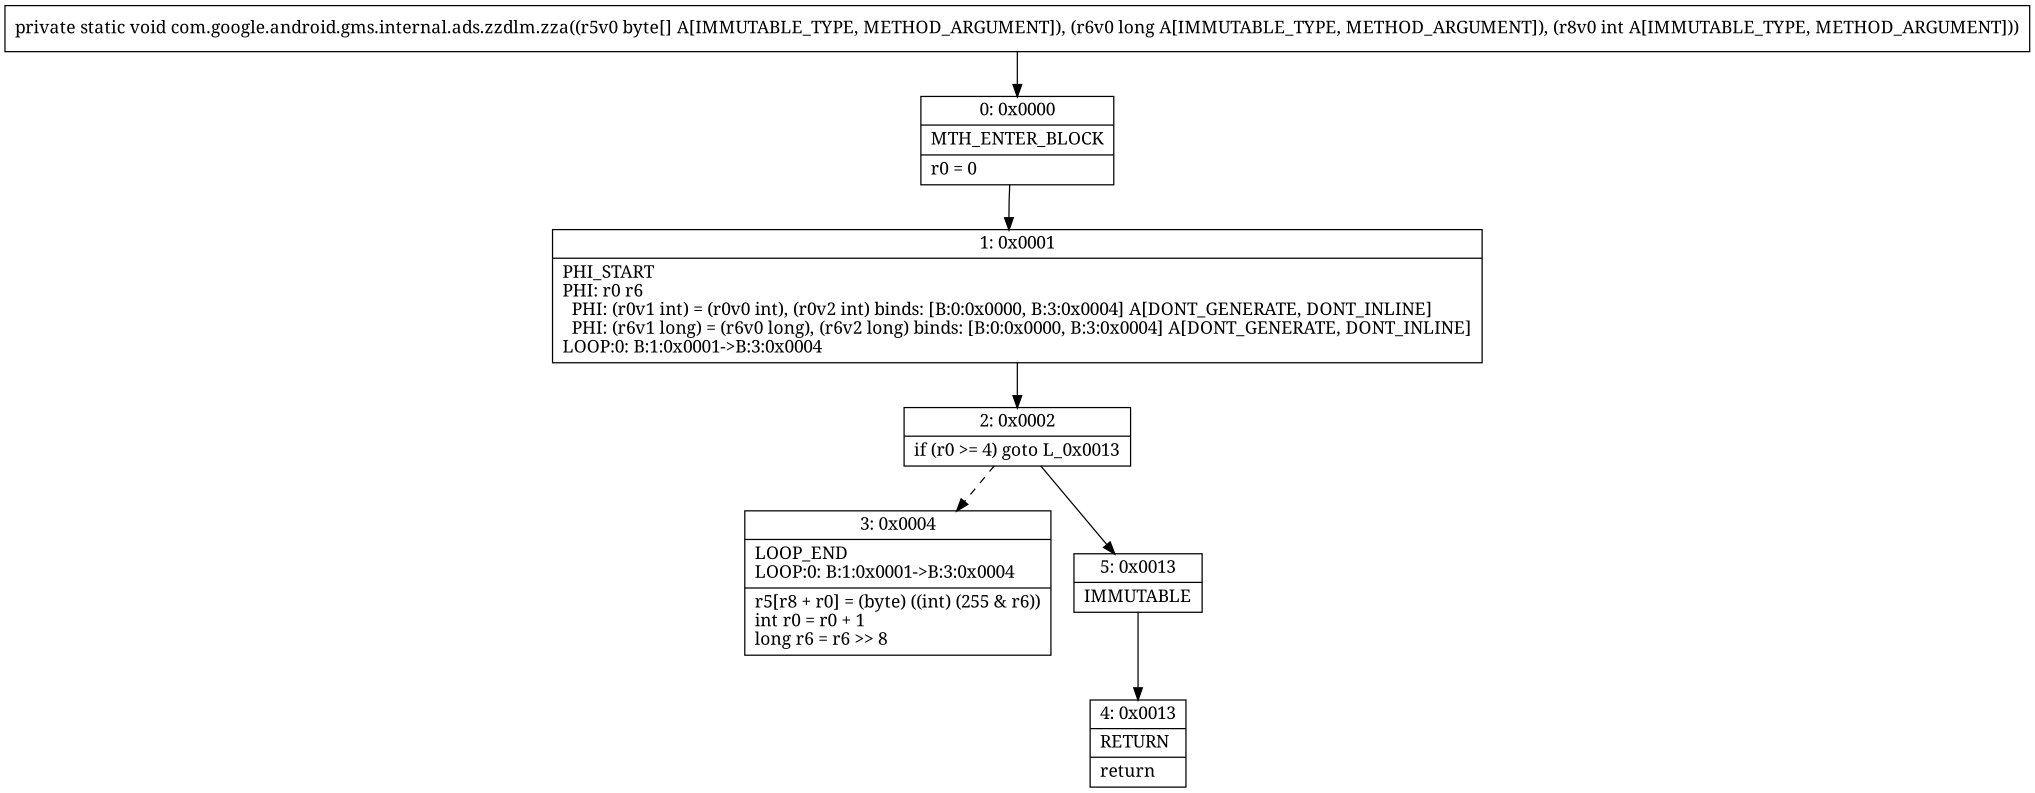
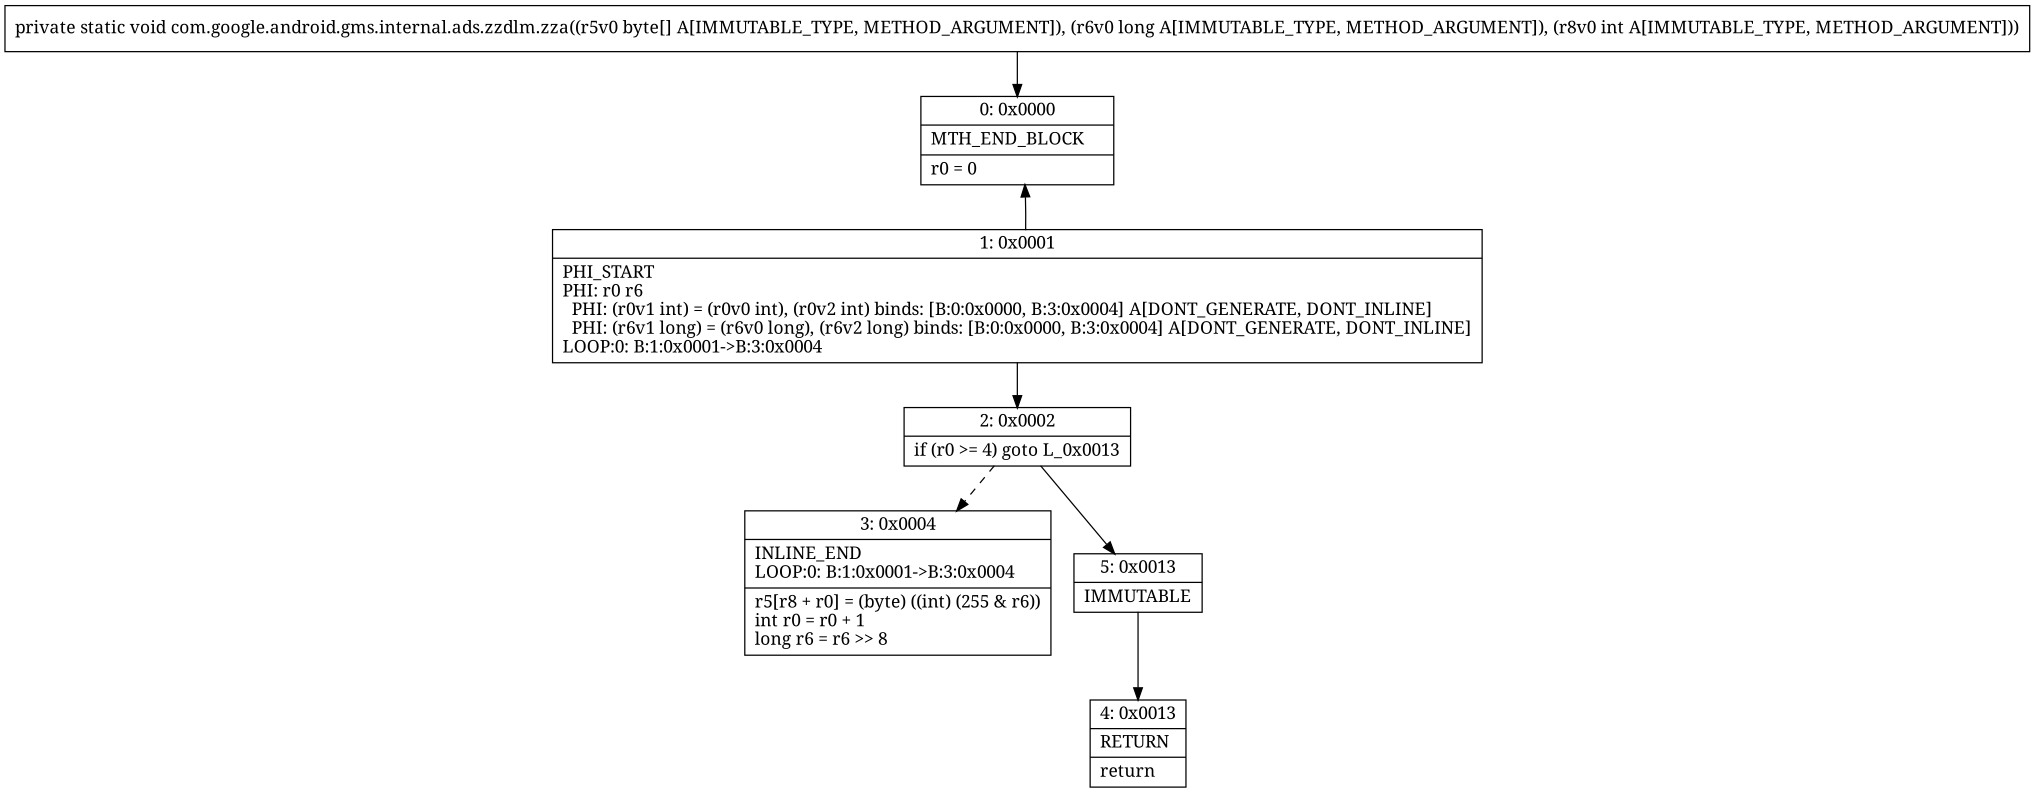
(1017, 139) -> (1008, 139)
(1009, 201) -> (1026, 214)
(802, 554) -> (809, 554)
